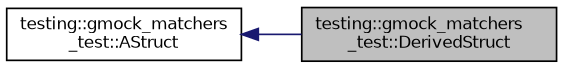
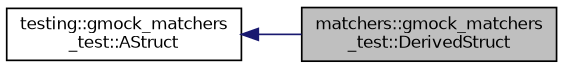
(429, 34) -> (429, 34)
